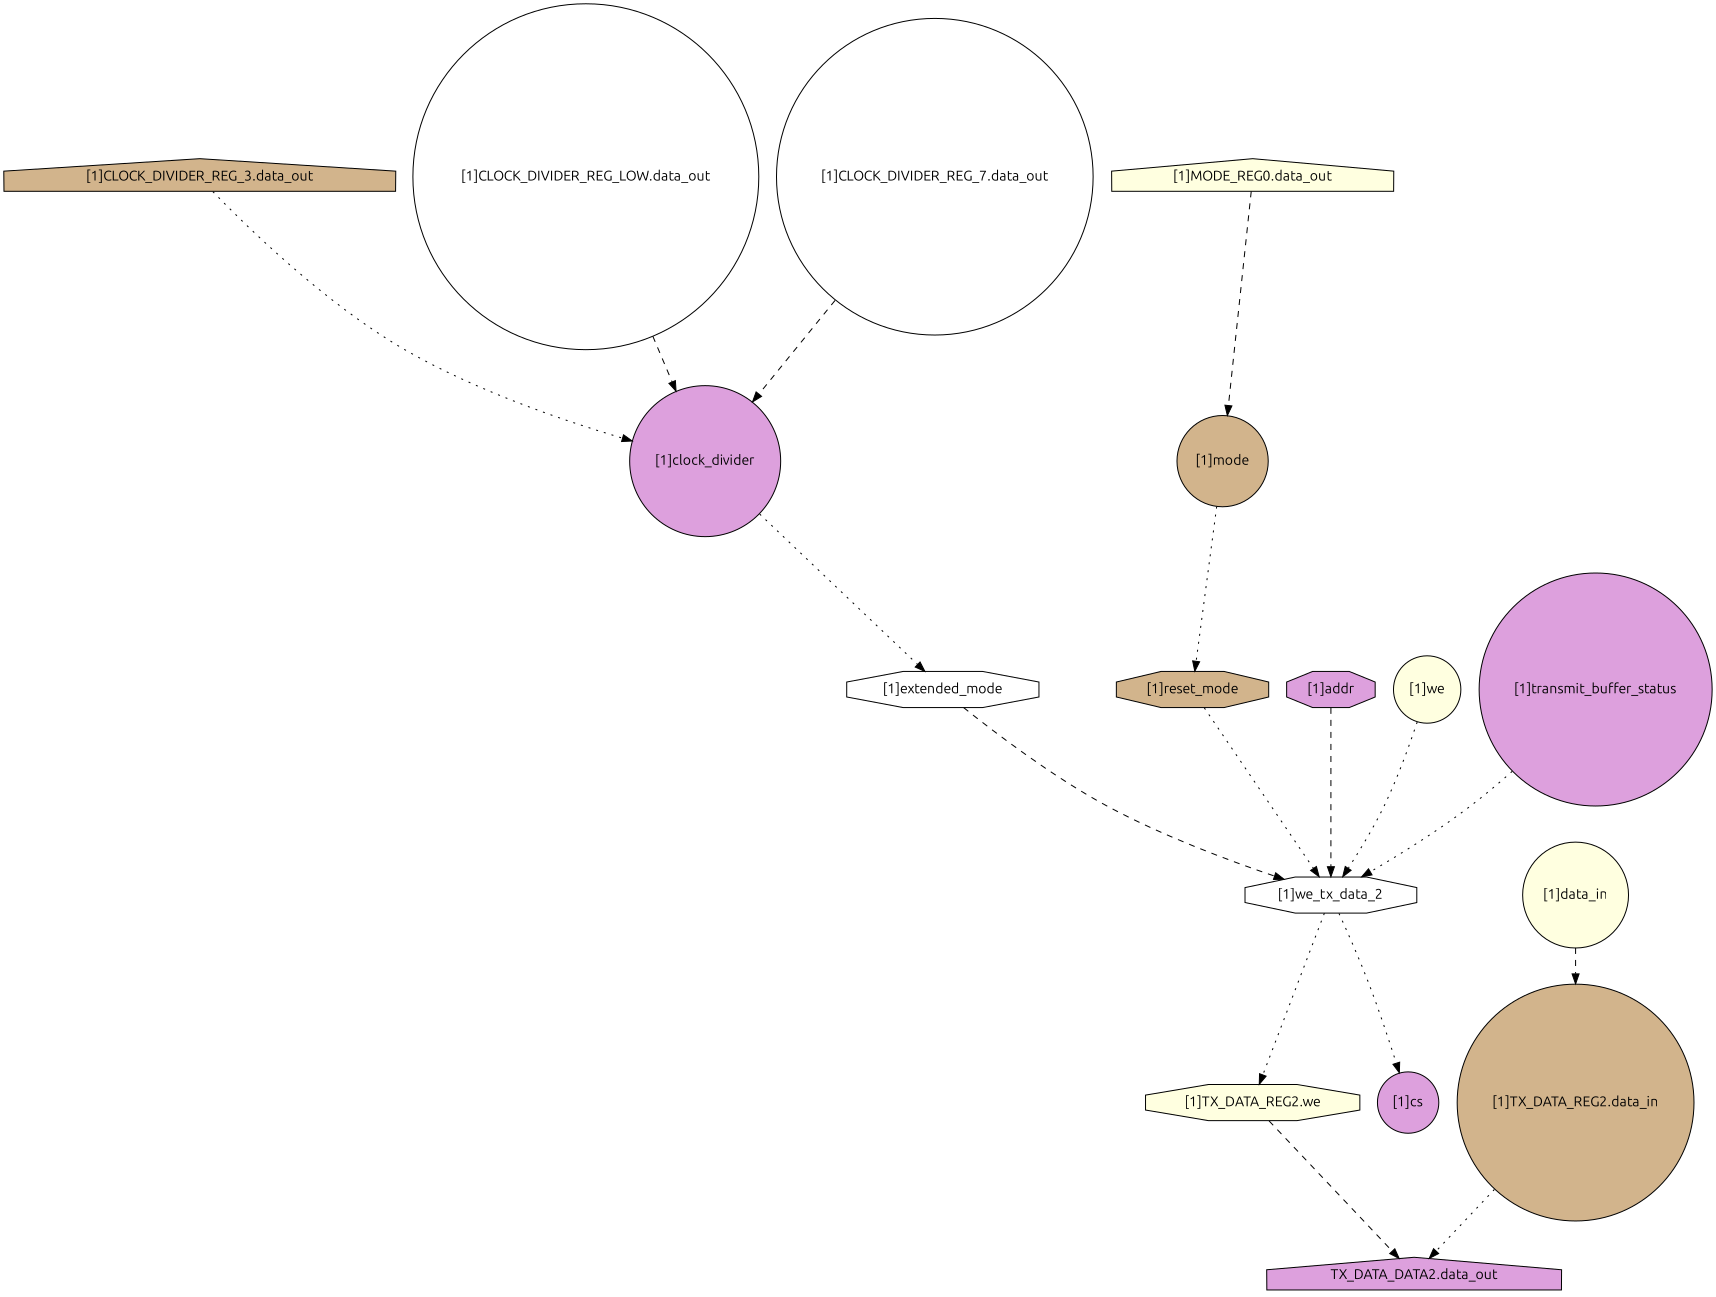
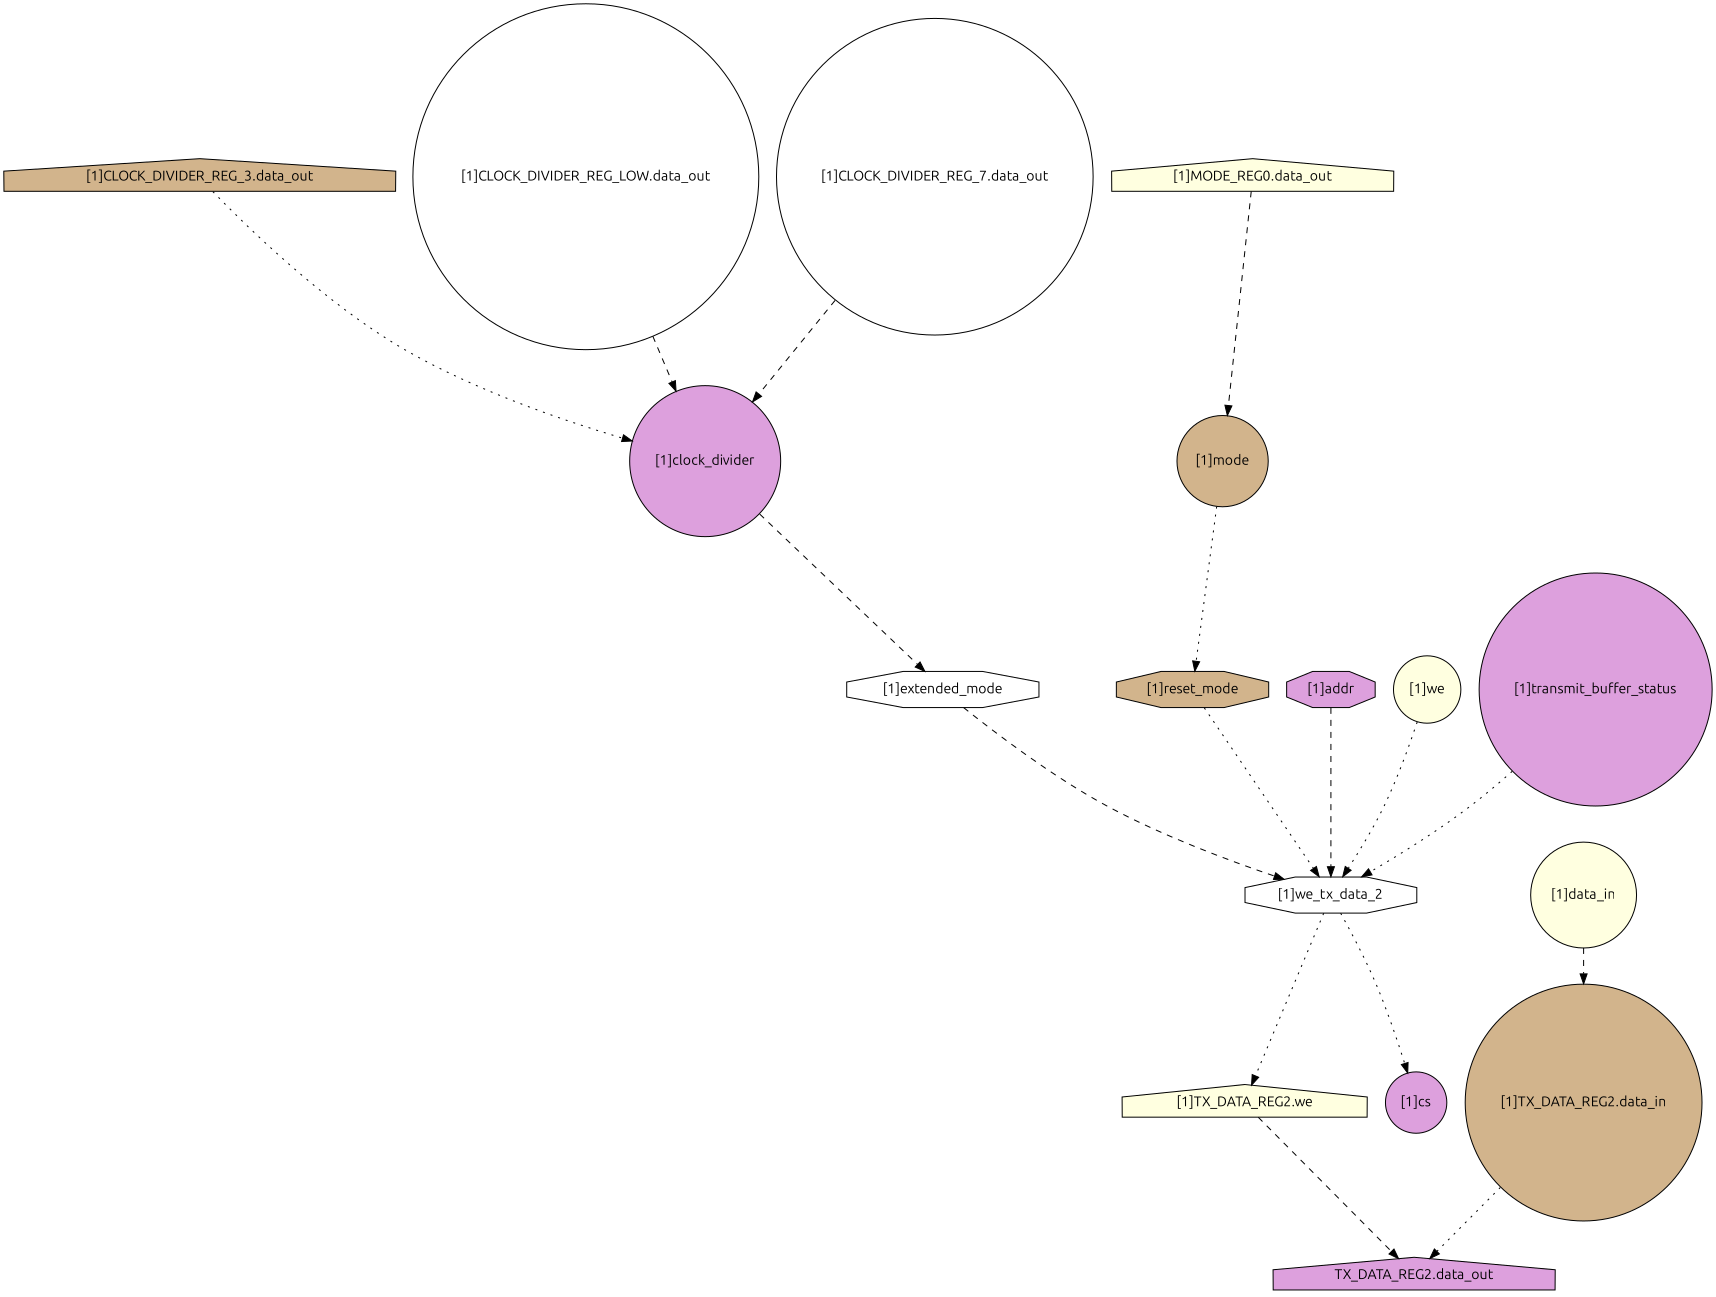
(839, 589) -> (839, 589)
(1253, 1103) -> (1245, 1103)
(1414, 1275) -> (1414, 1275)
